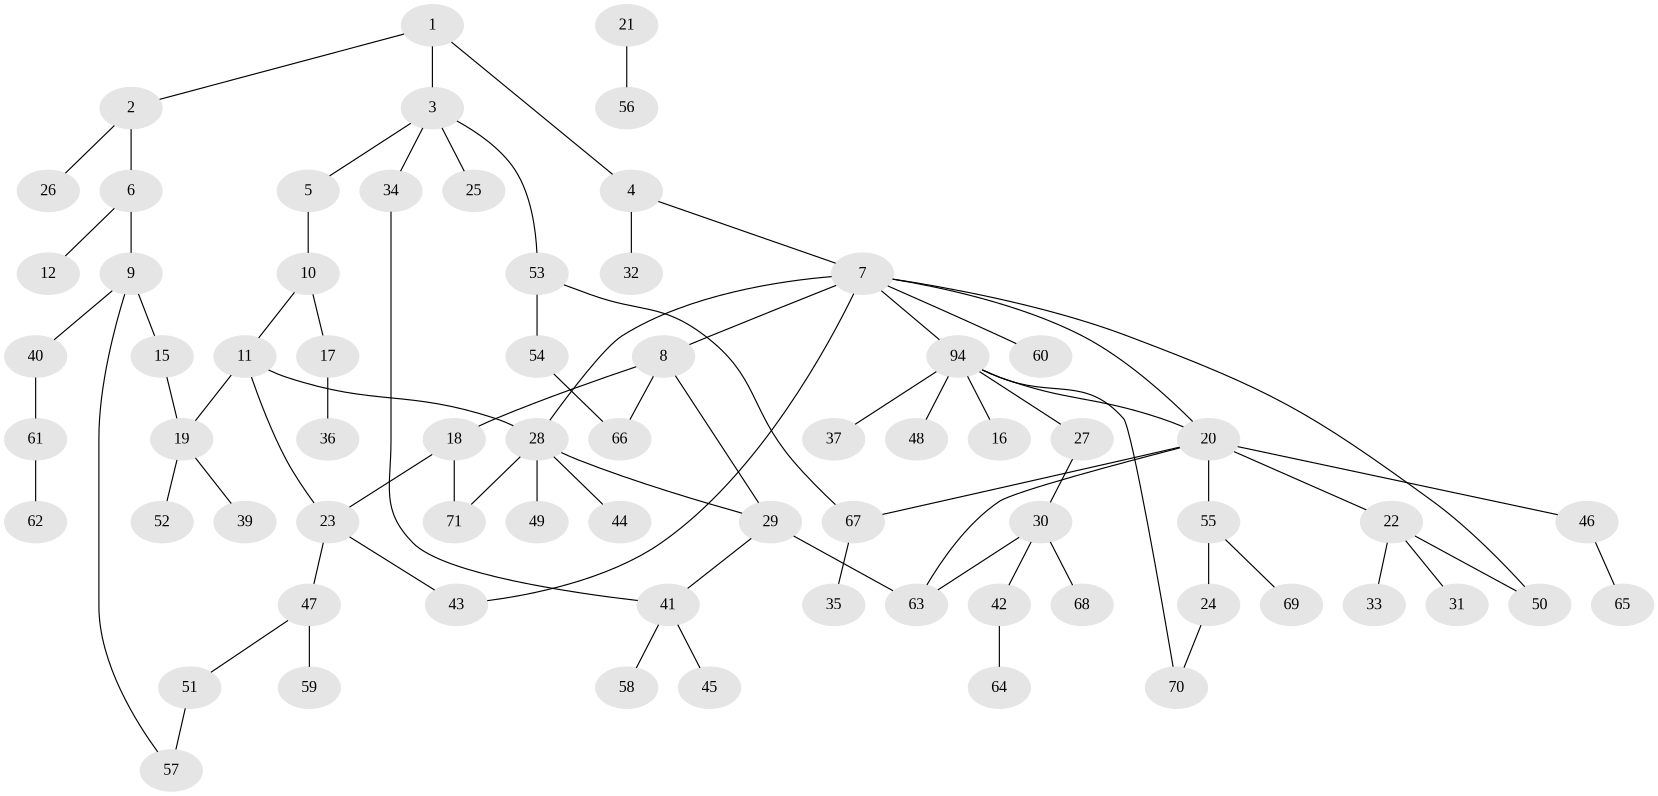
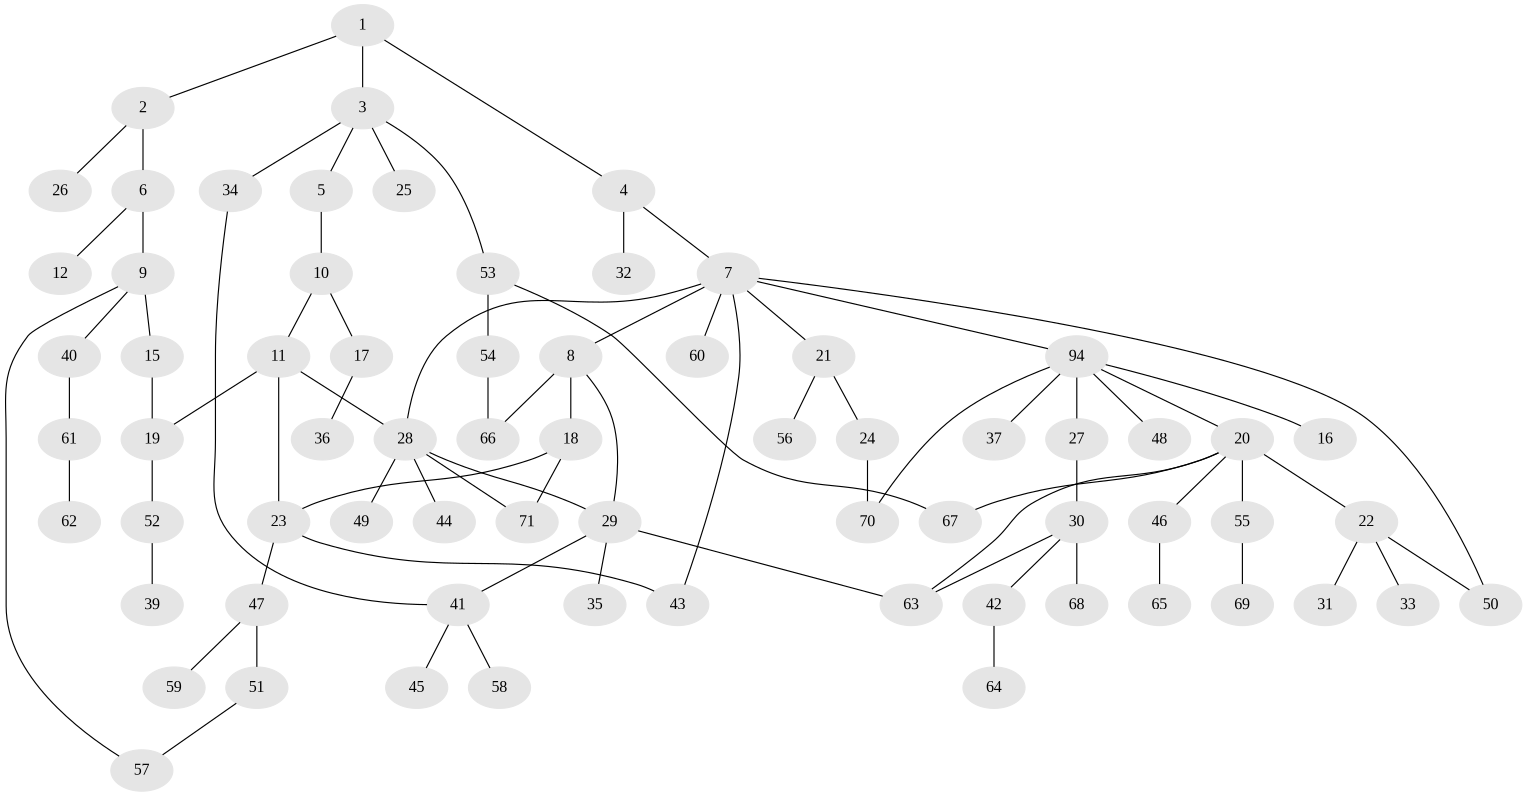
(1056, 324) -> (776, 315)
(213, 481) -> (152, 564)
(845, 556) -> (602, 563)
(1209, 564) -> (846, 398)
